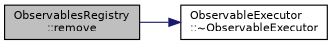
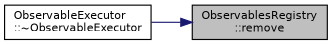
(154, 22) -> (166, 22)
